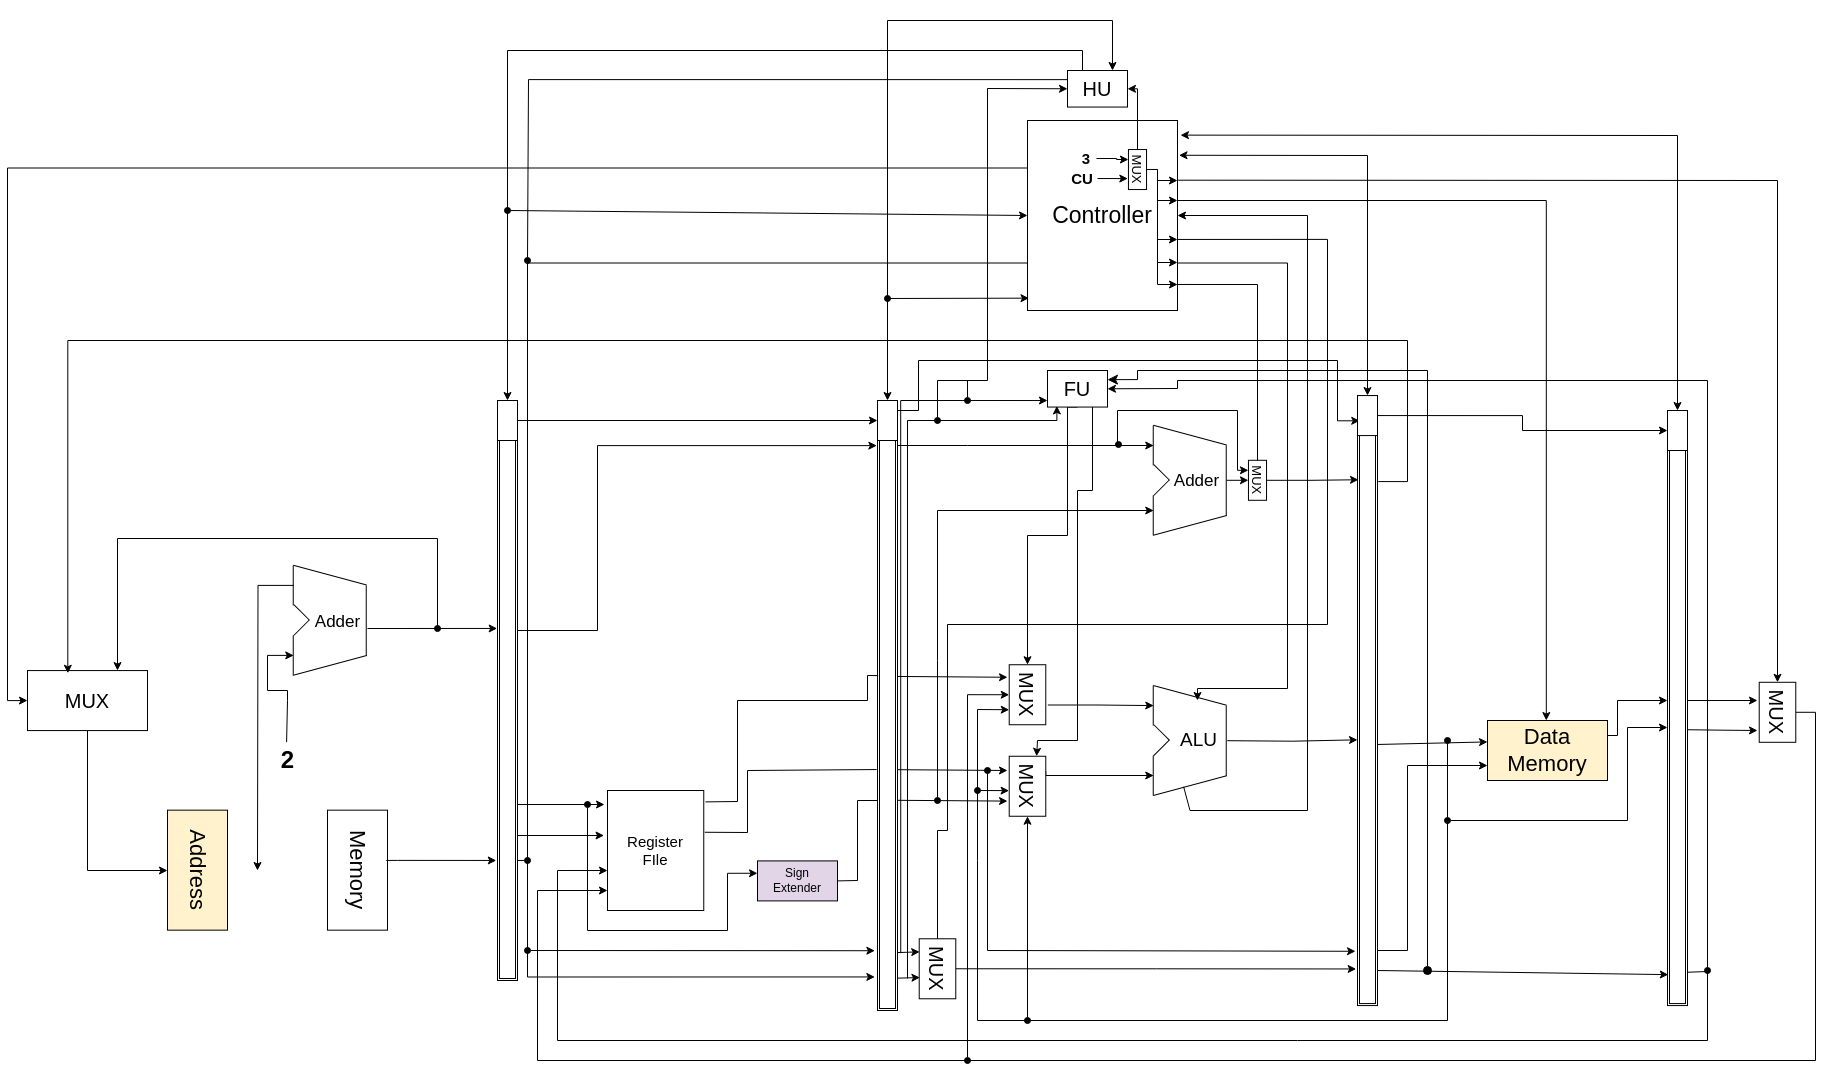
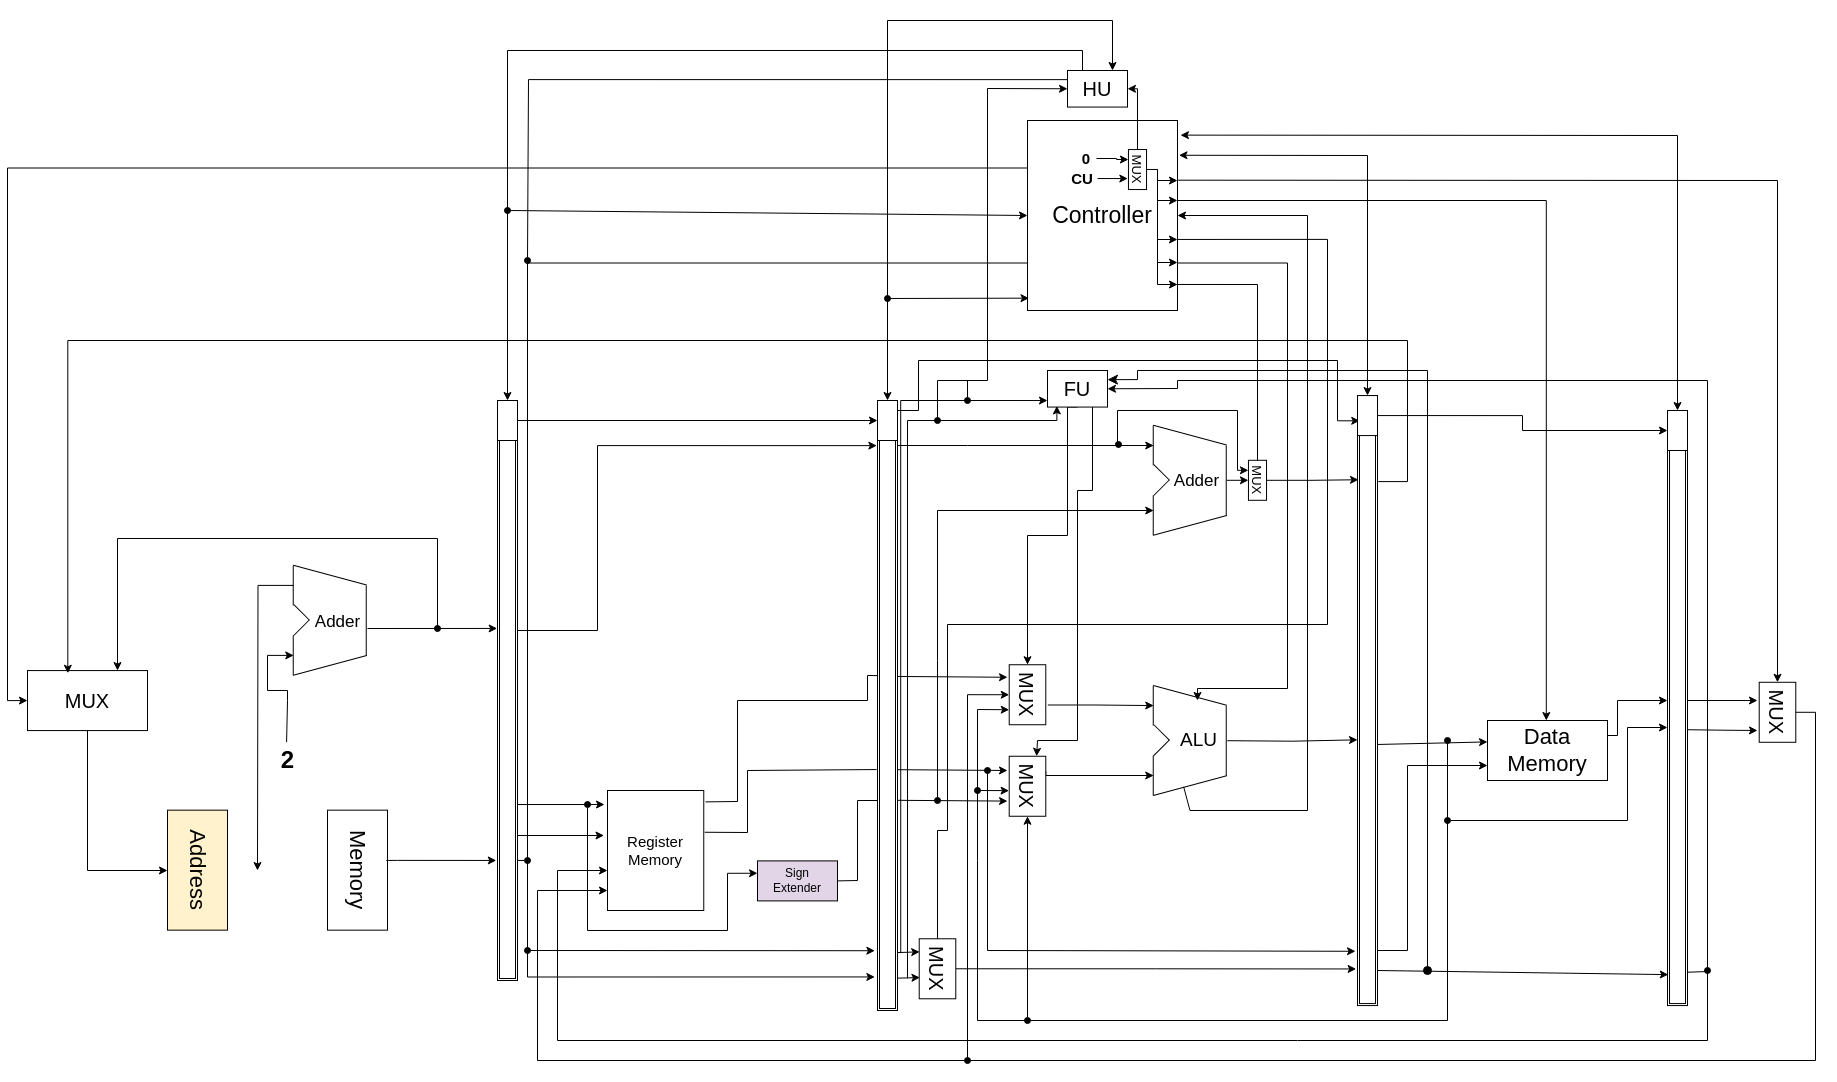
(1087, 159) -> (1087, 159)
(1548, 751) -> (1548, 751)
(656, 851) -> (656, 851)
